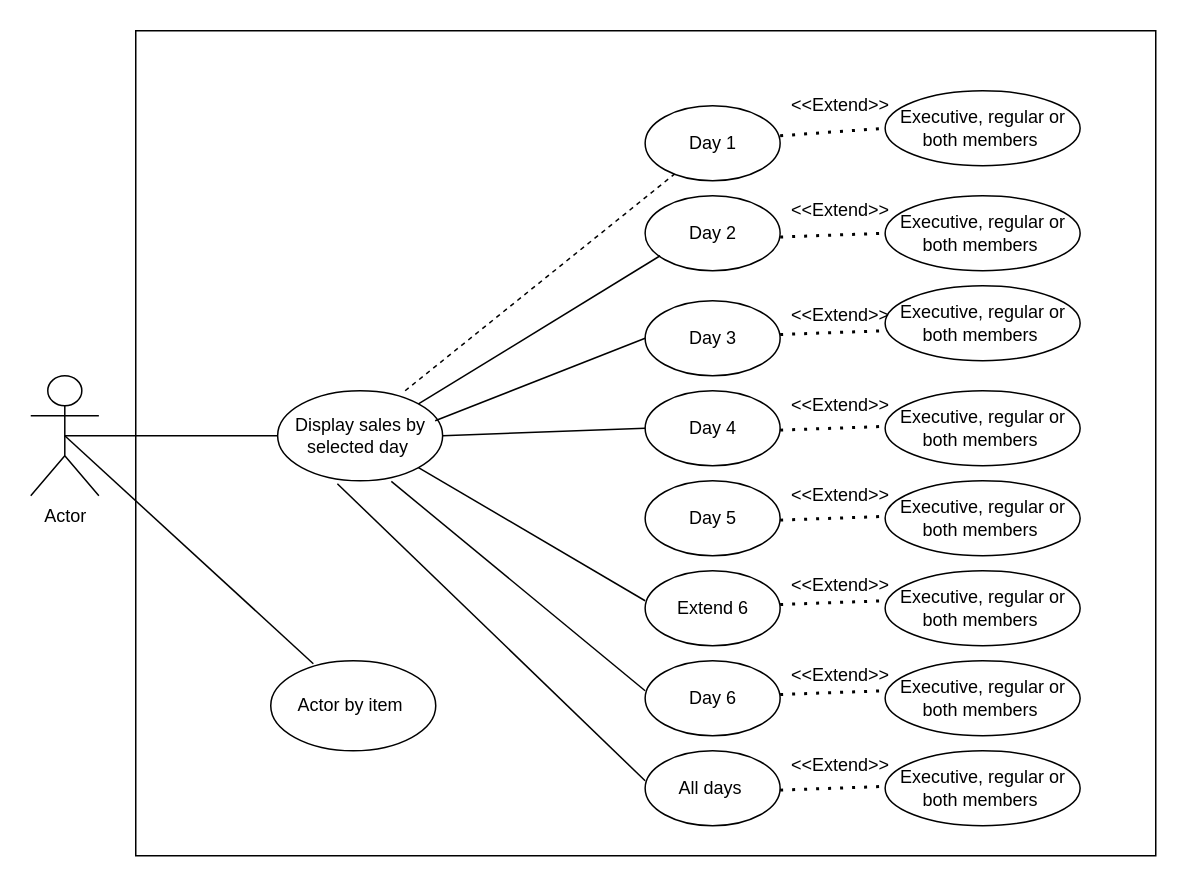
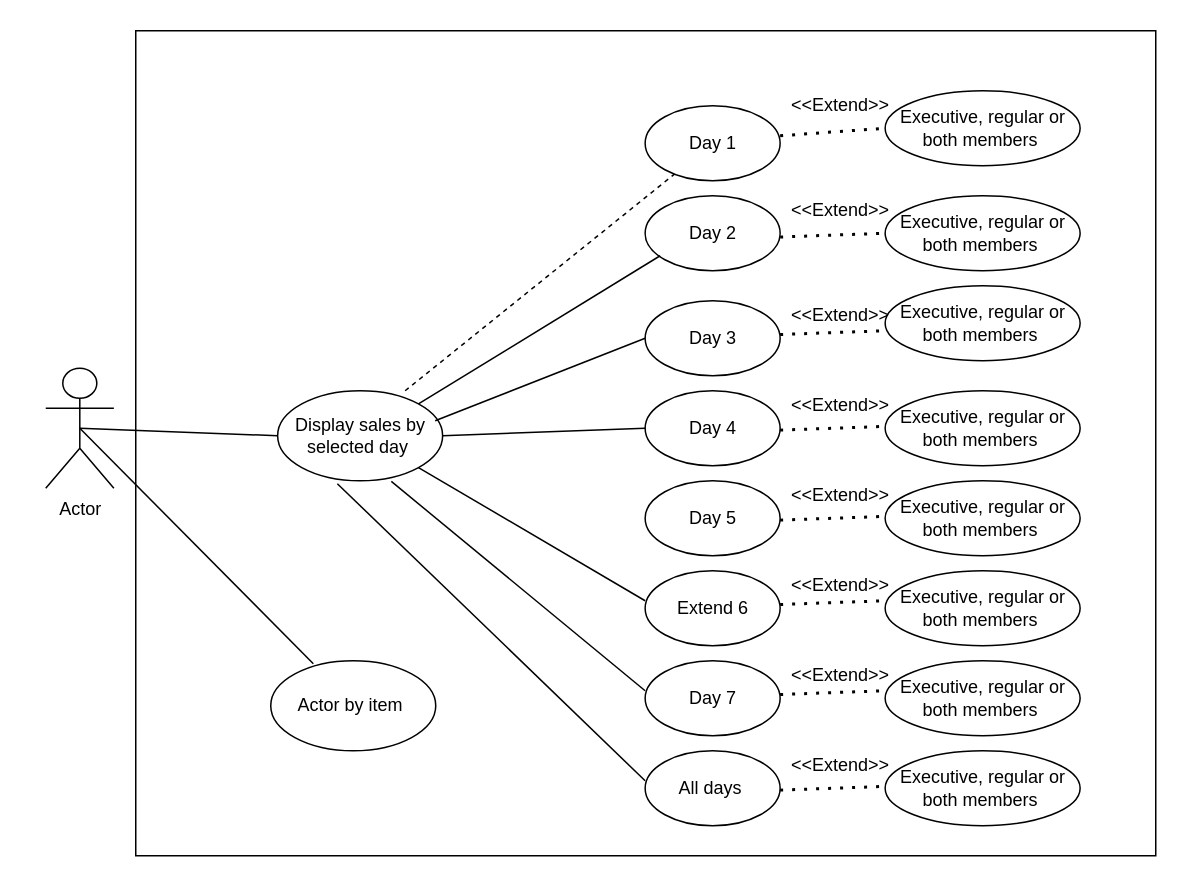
(65, 436) -> (80, 428)
(713, 698) -> (713, 698)
